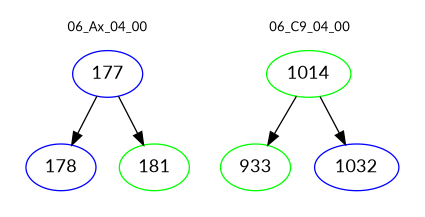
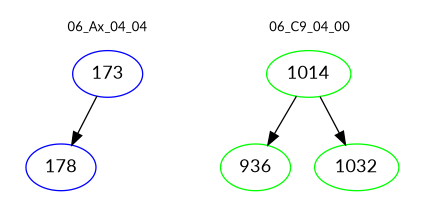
(108, 28) -> (108, 28)
(108, 74) -> (108, 74)
(154, 167) -> none
(256, 167) -> (256, 167)
(357, 167) -> (357, 167)
